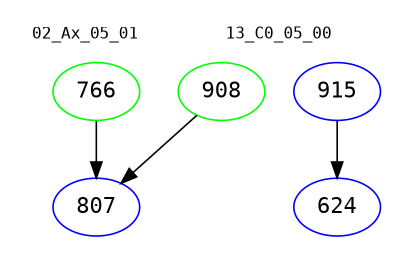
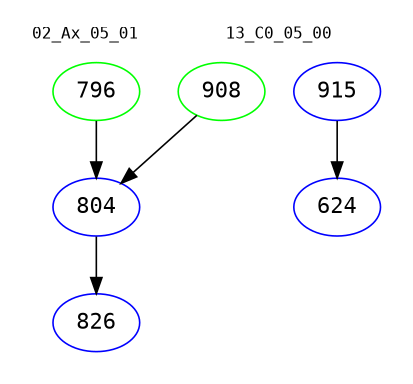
(96, 92) -> (96, 92)
(96, 207) -> (96, 207)
none -> (96, 323)
